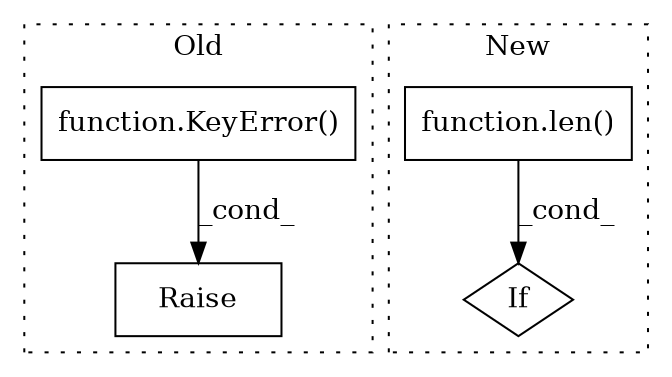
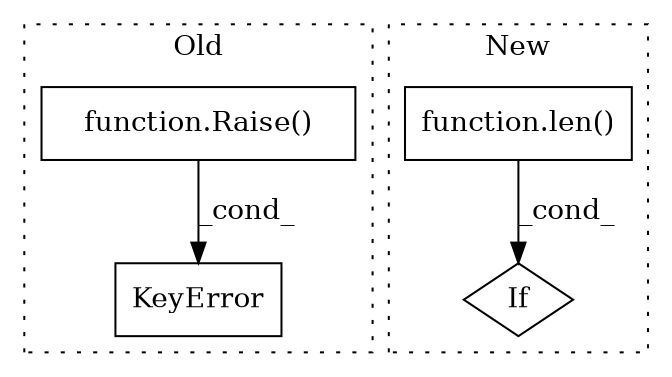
(198, 124) -> (198, 124)
(198, 300) -> (198, 300)
